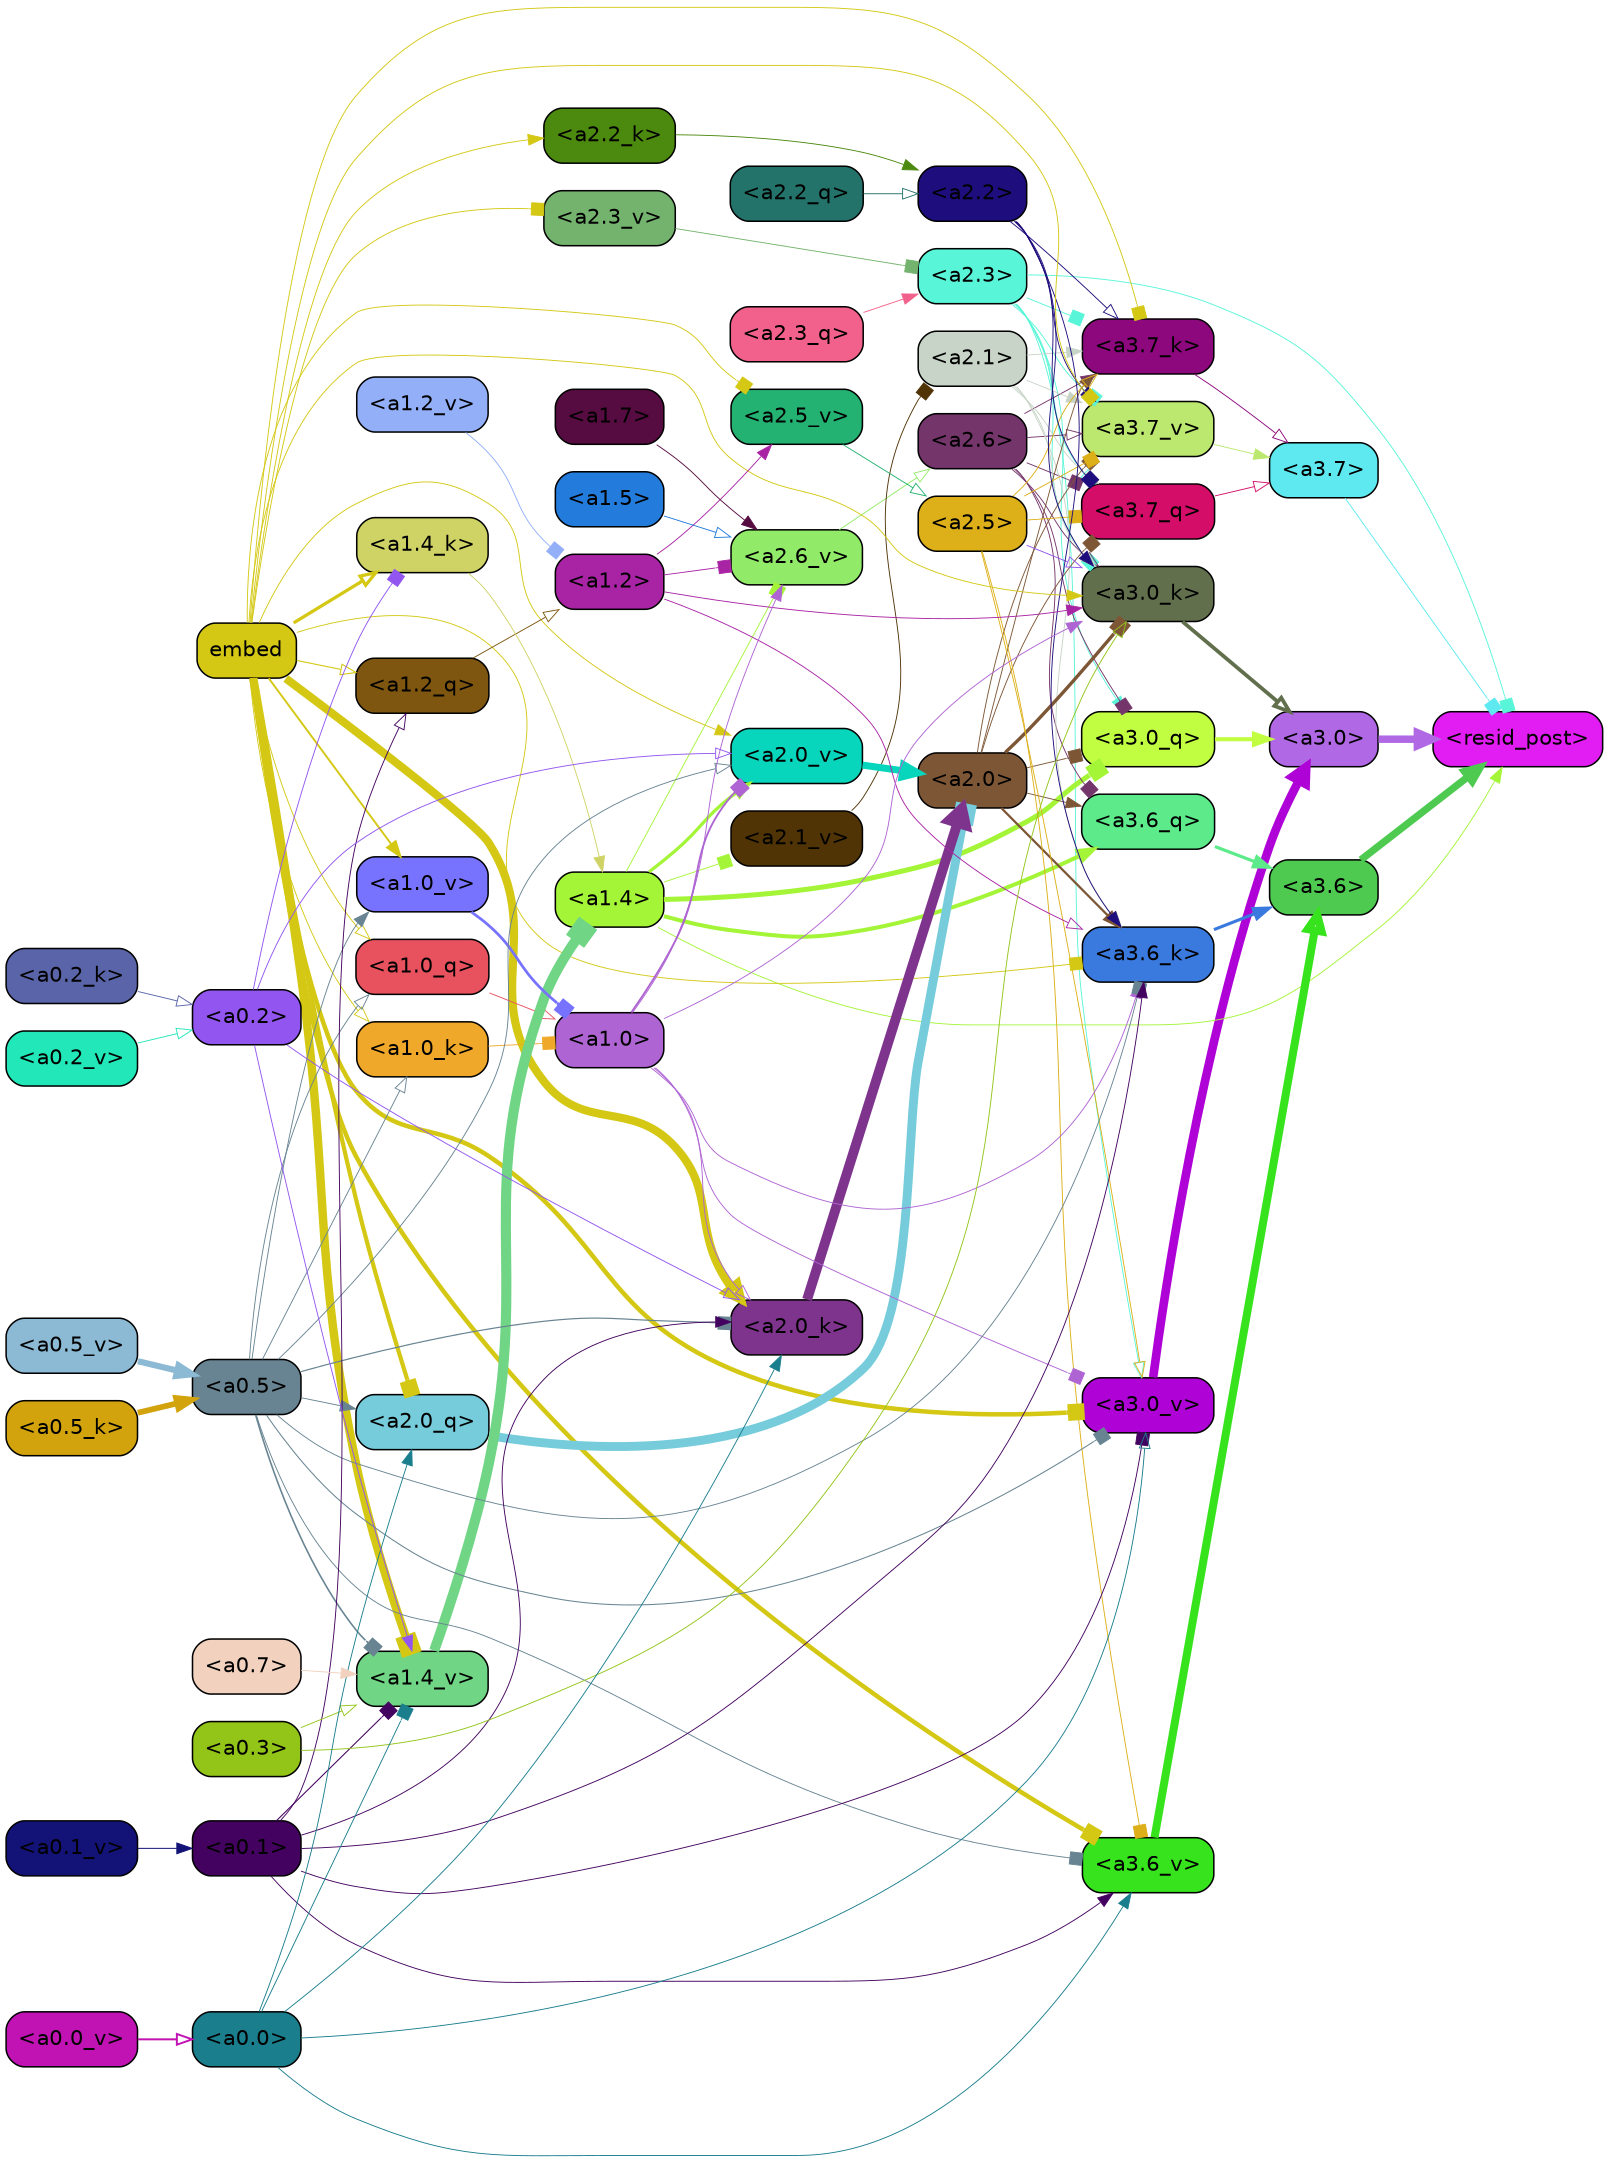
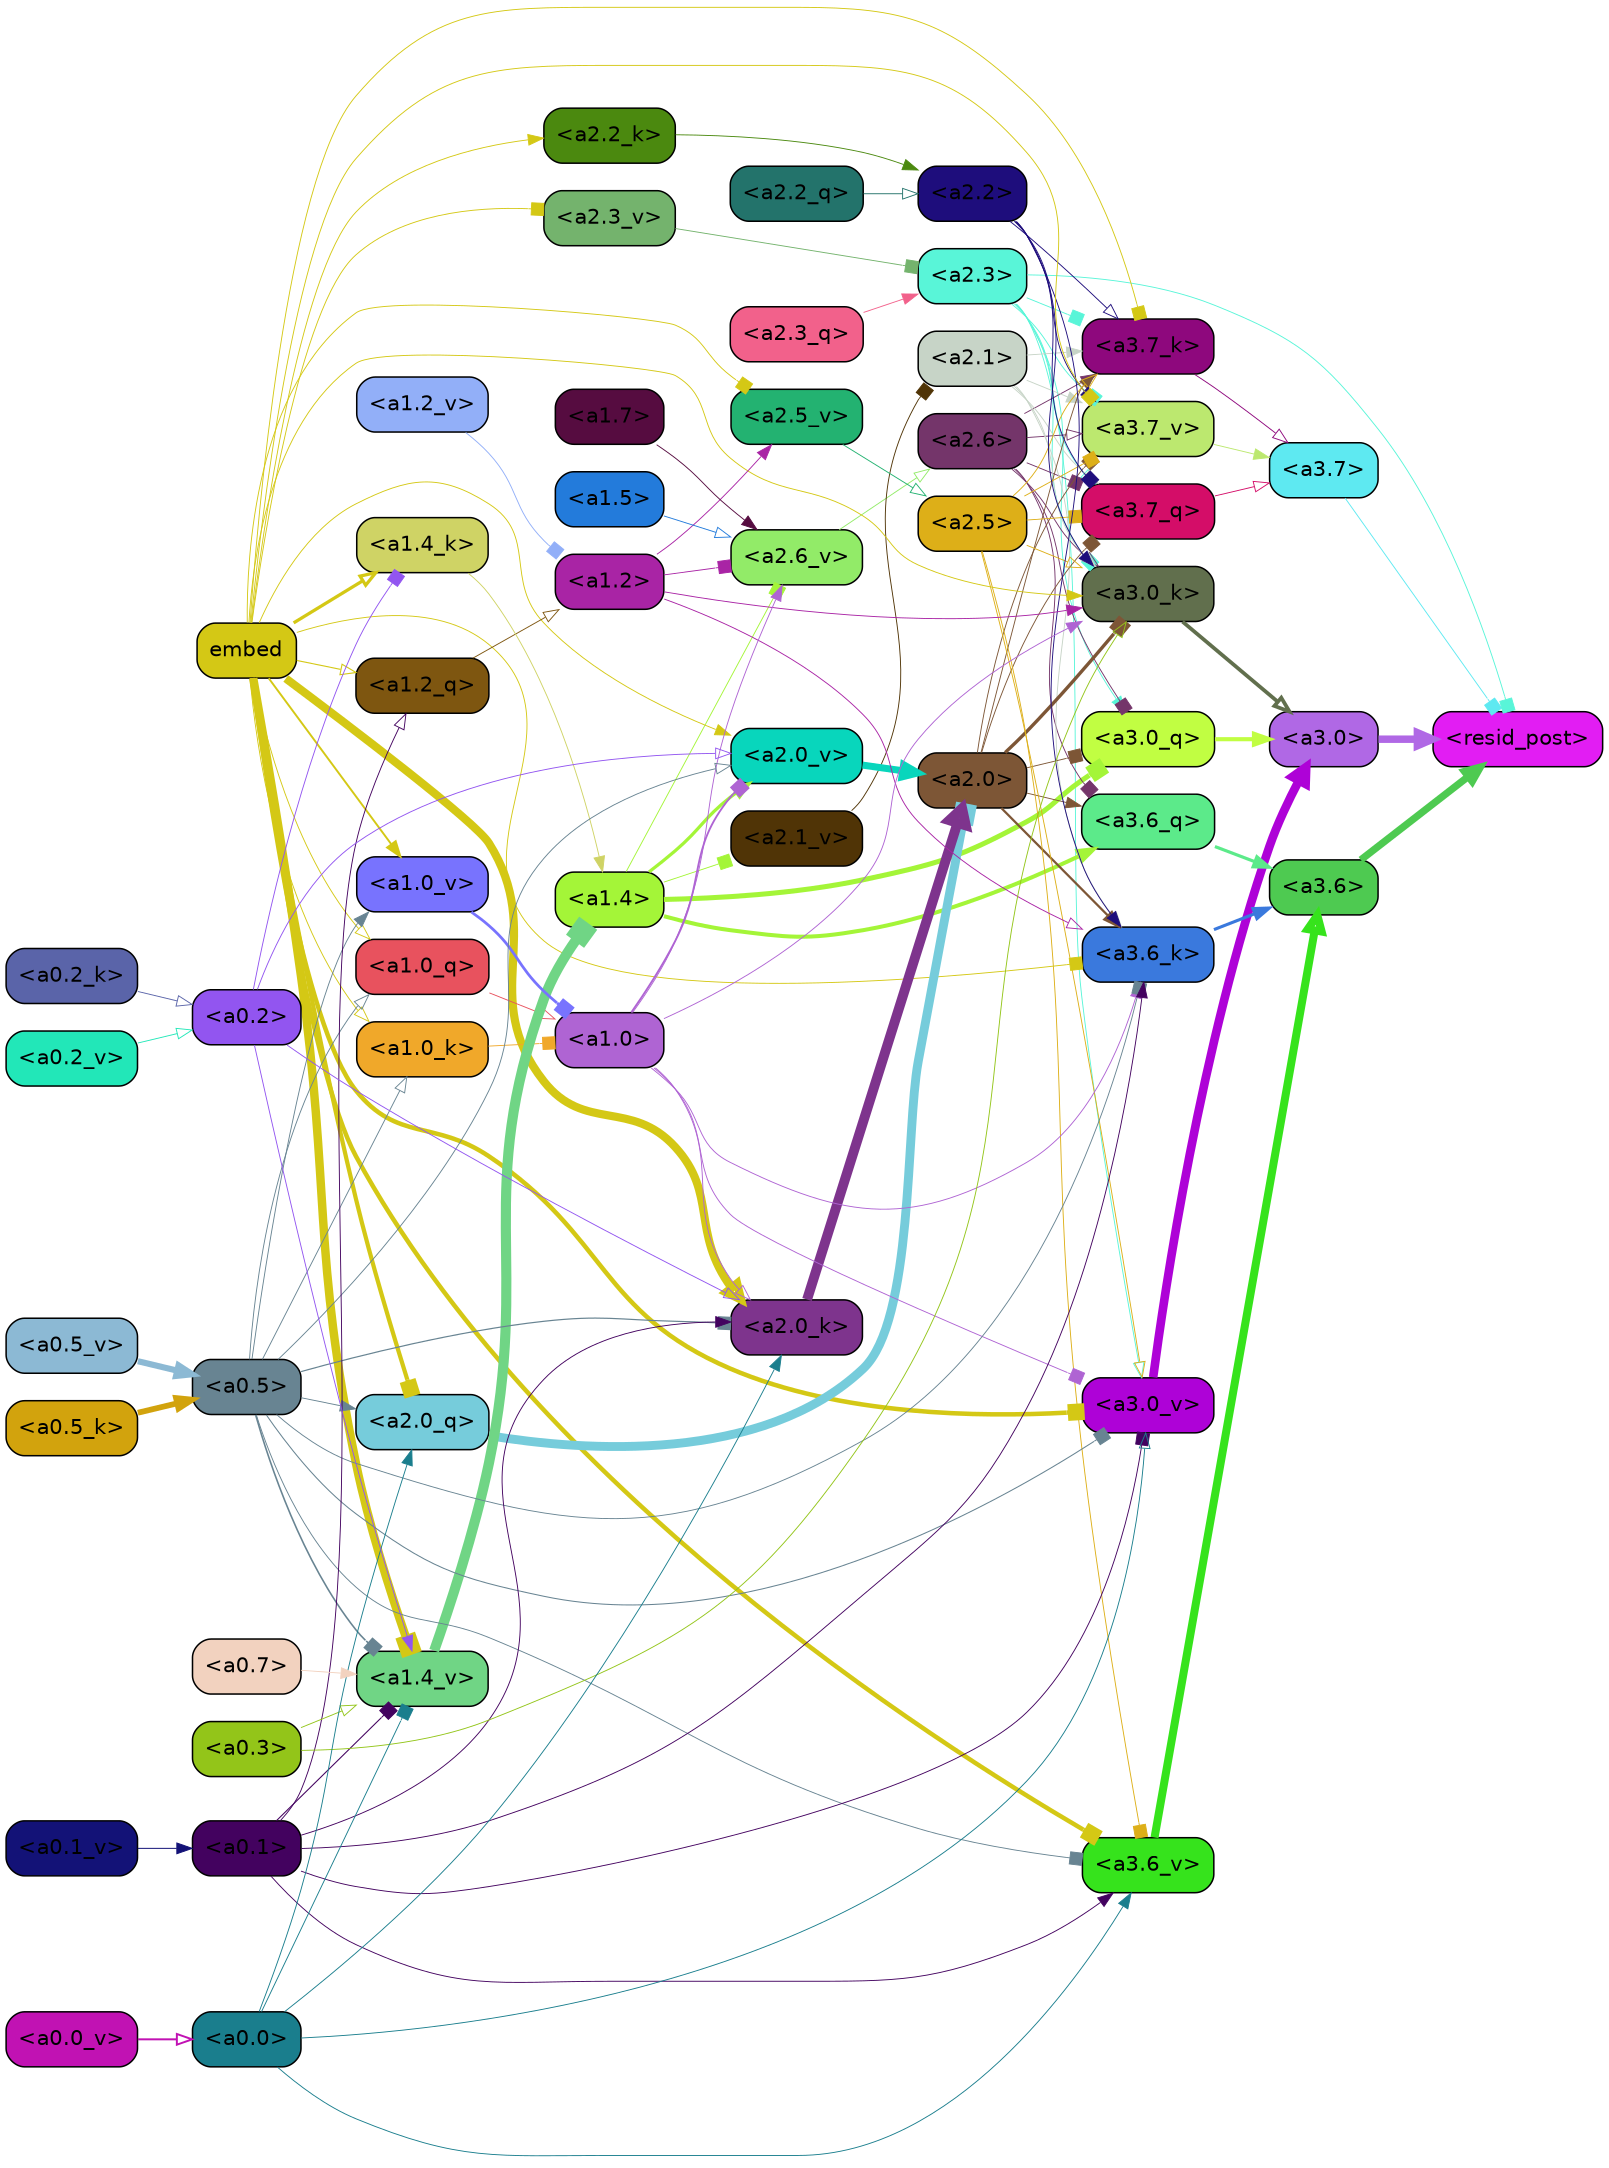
(1047, 554) -> (1047, 554)
(1069, 1025) -> none
